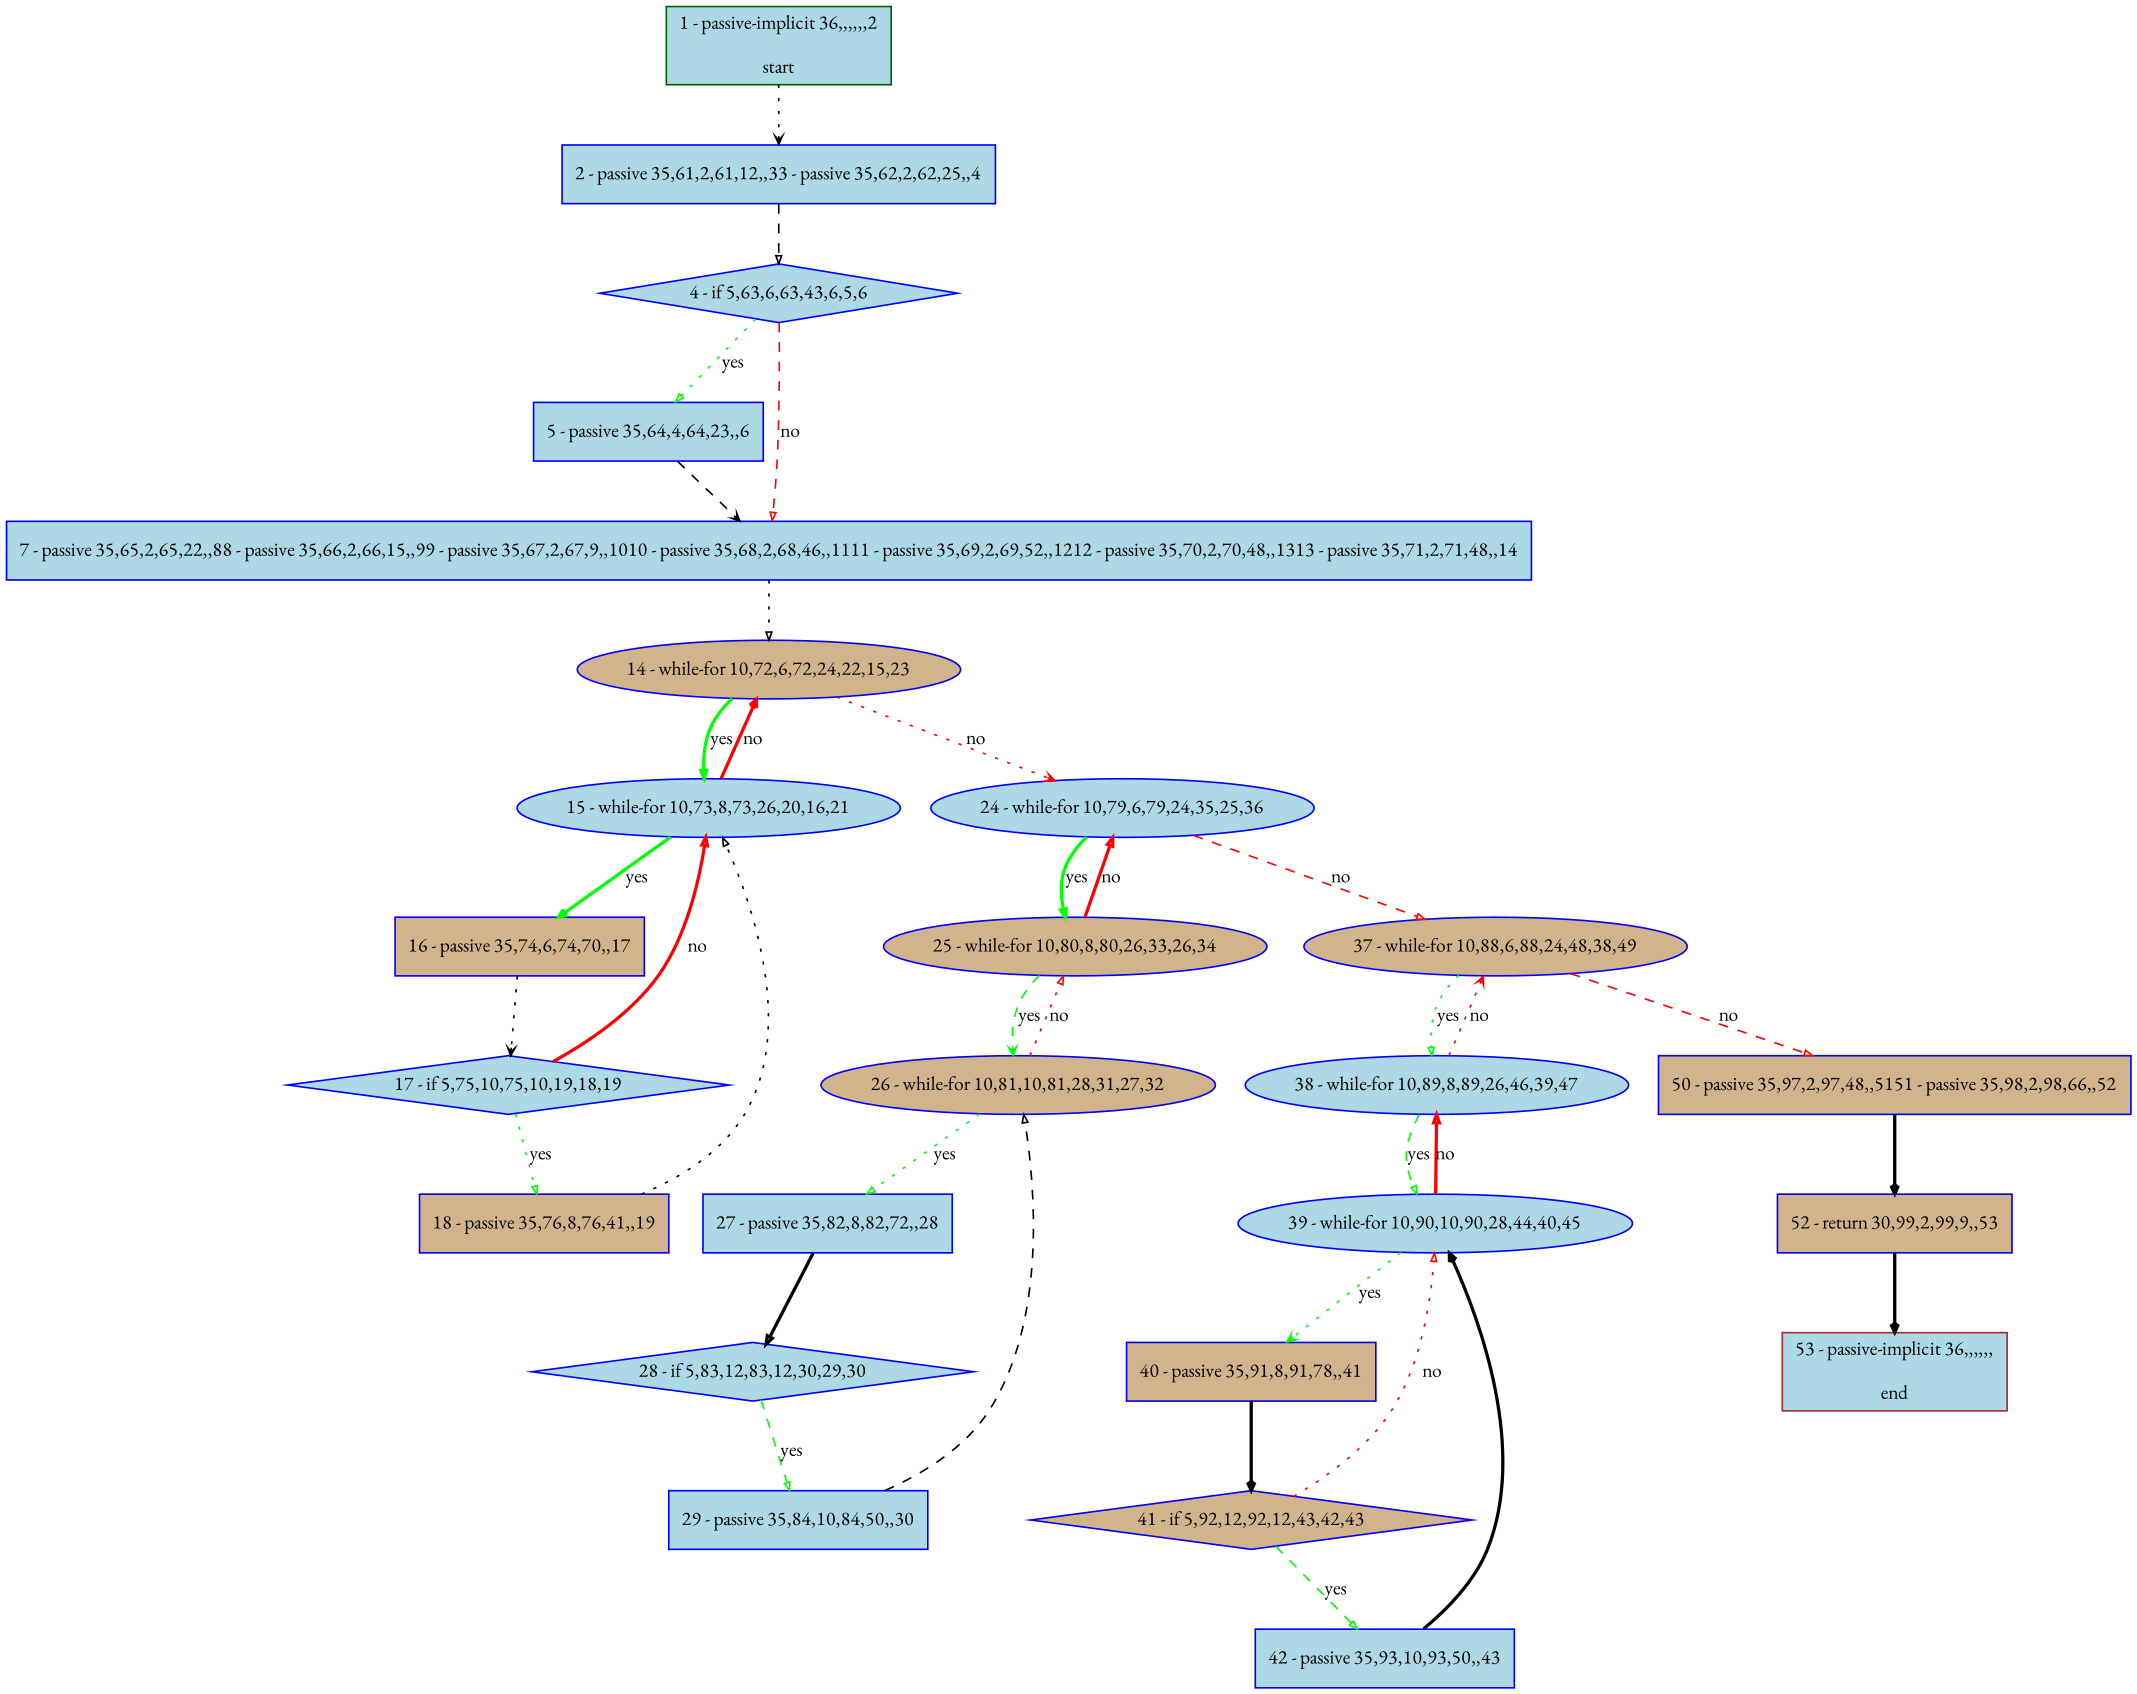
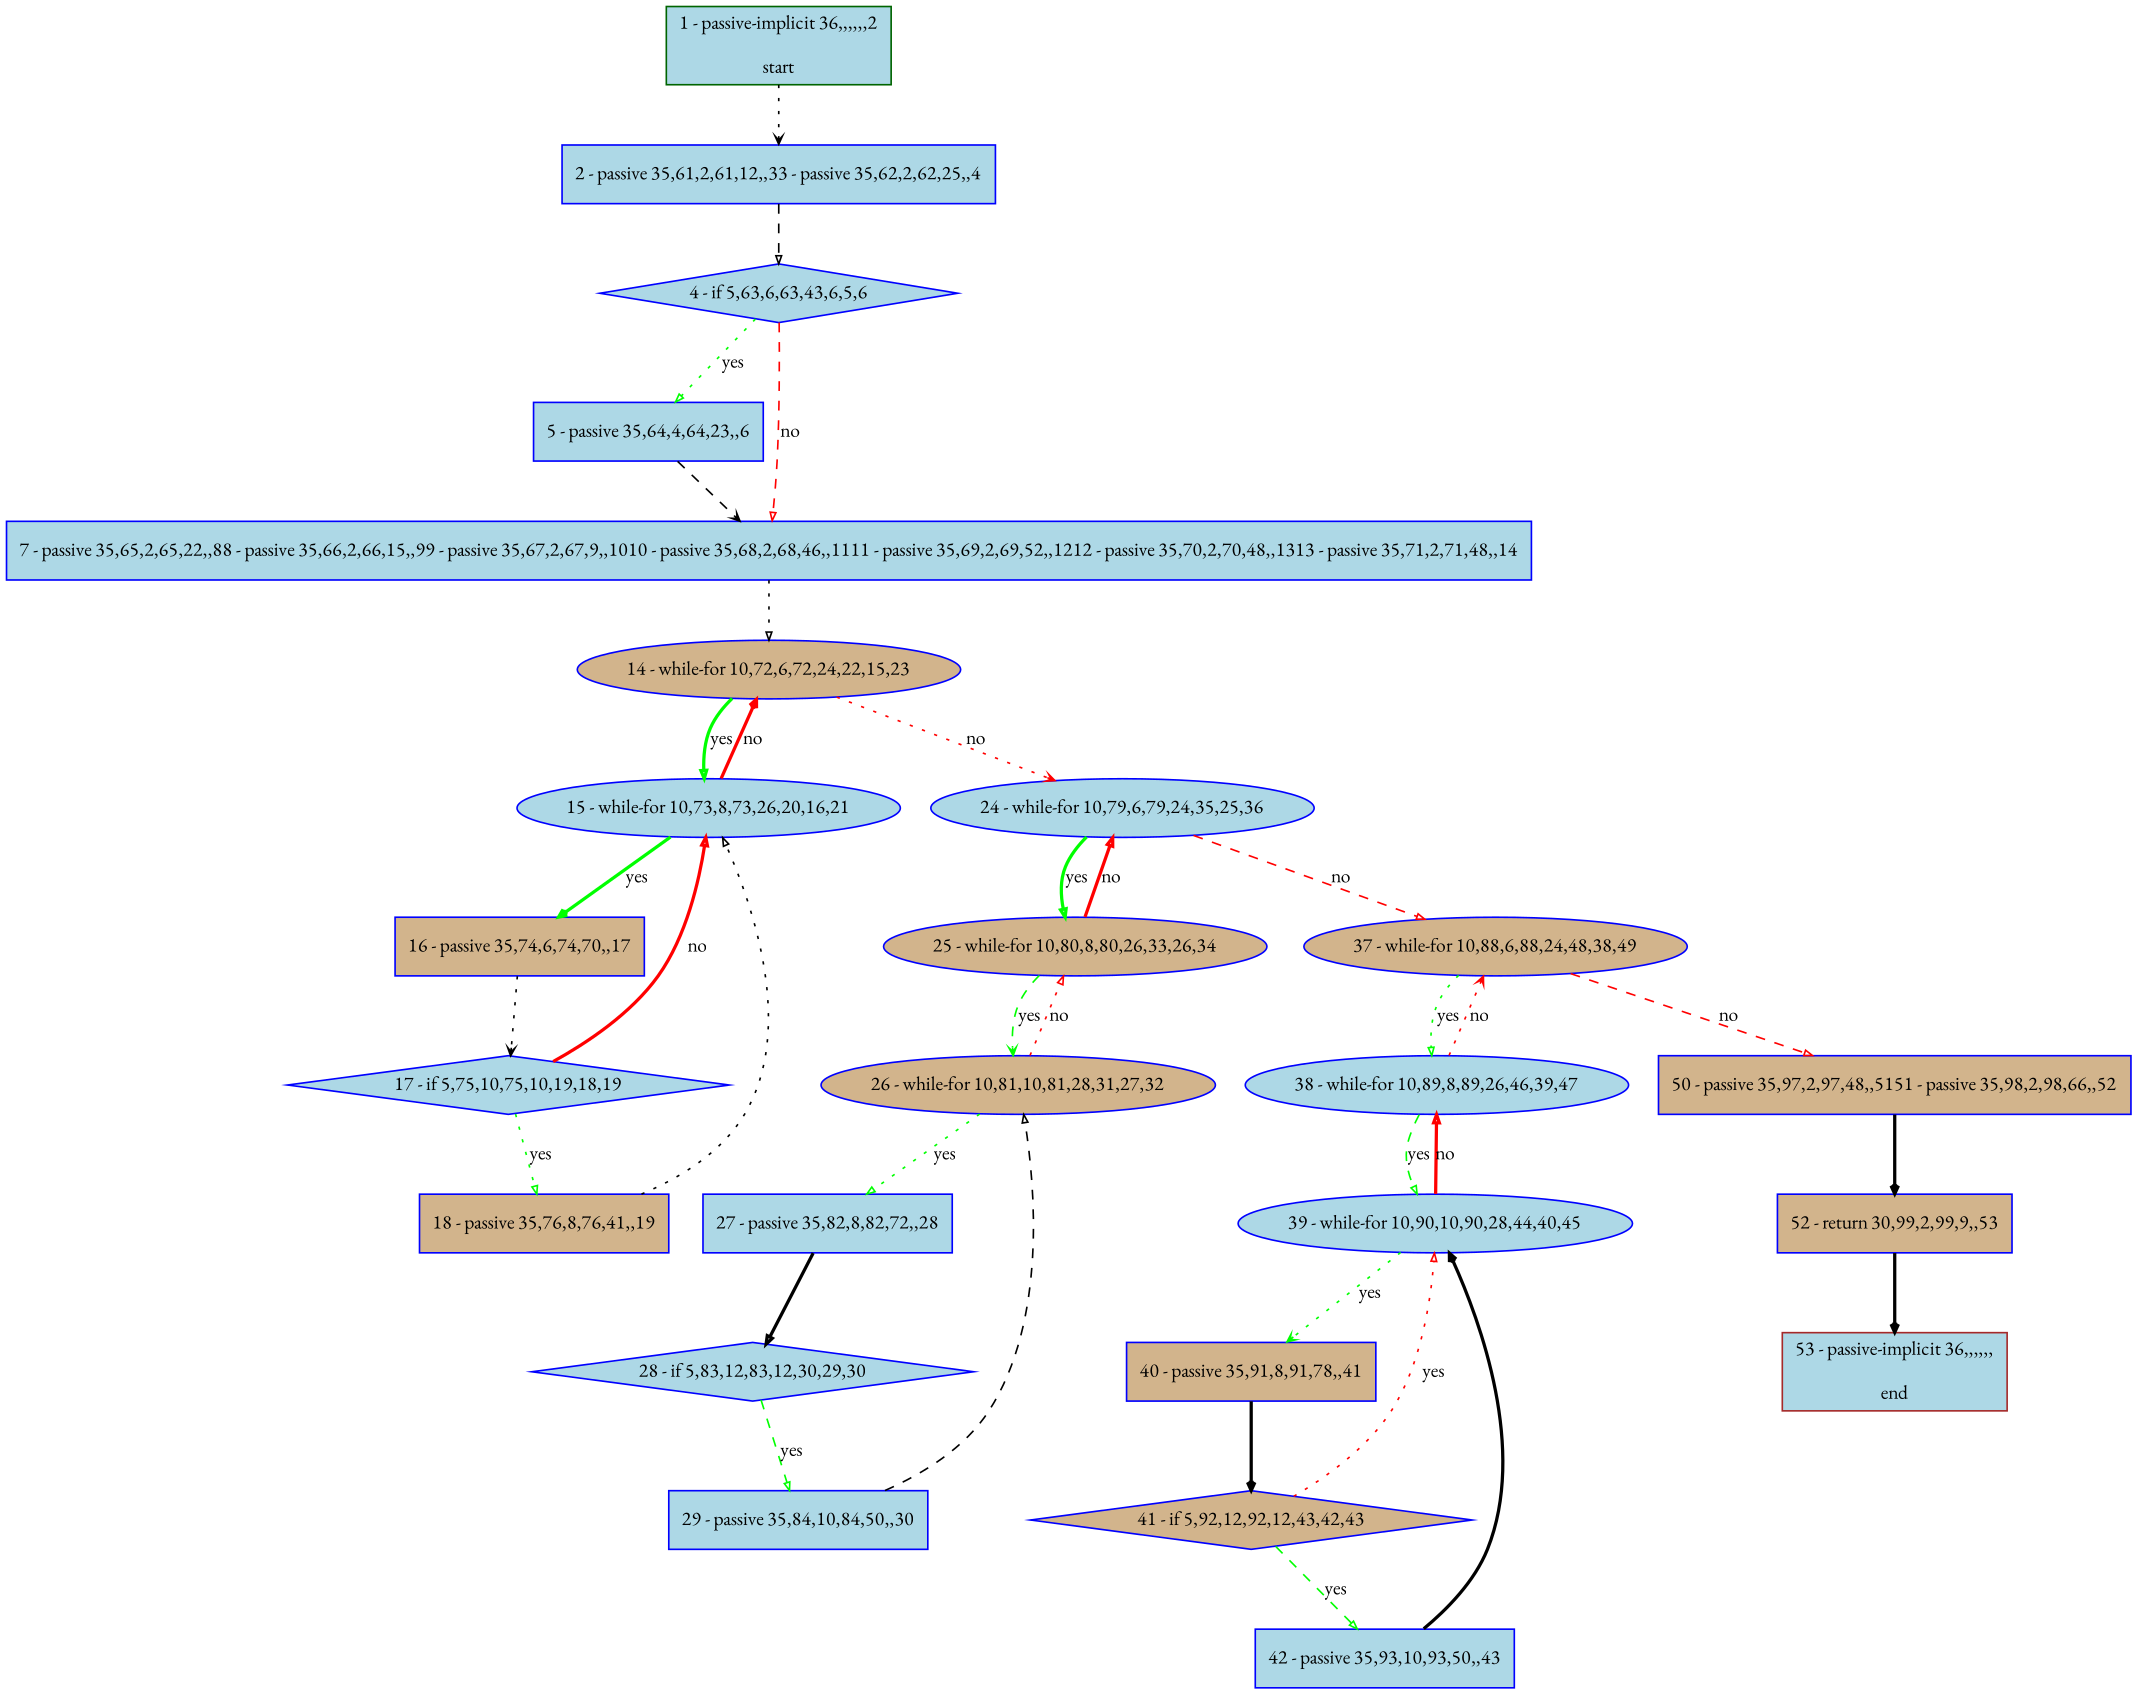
(1433, 1372) -> (1434, 1372)
